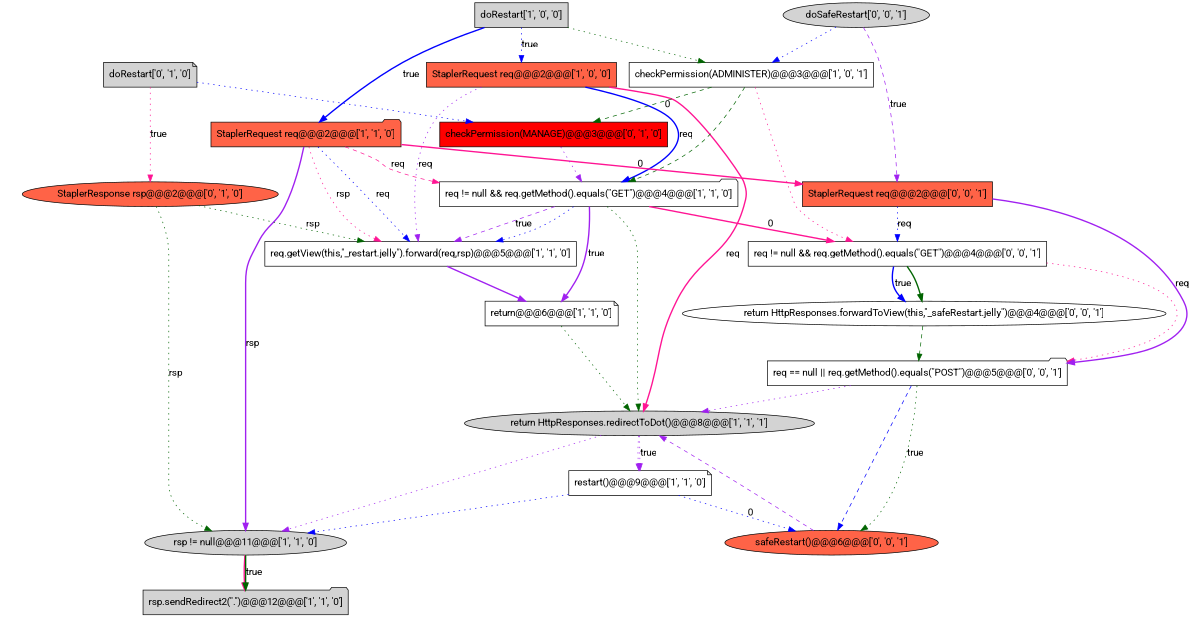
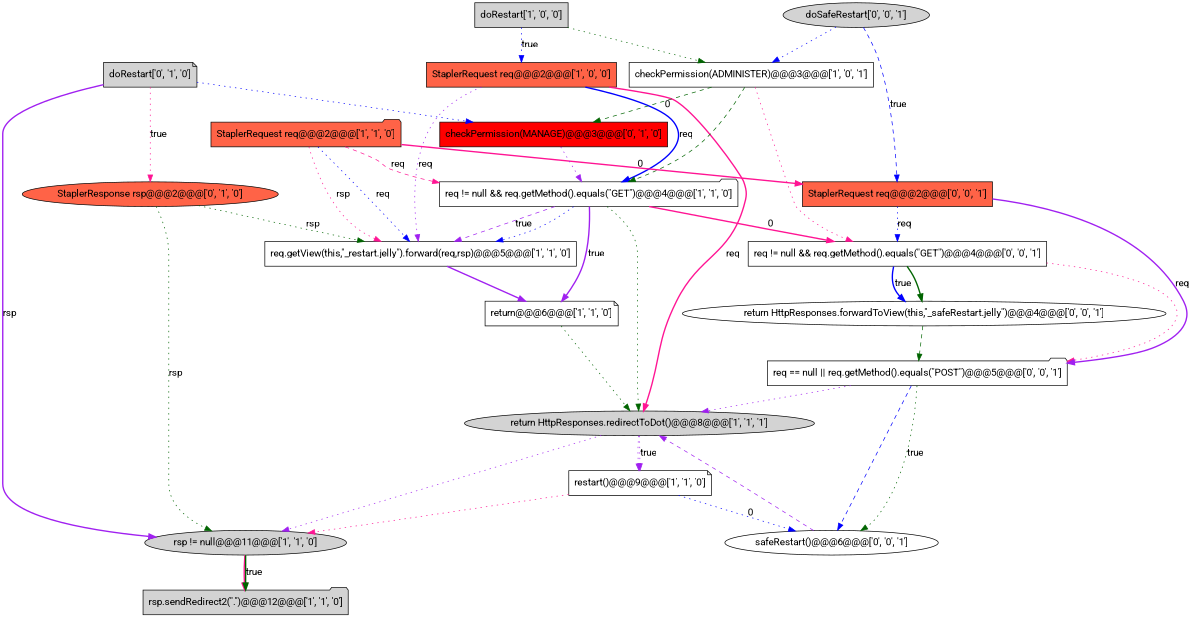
(400, 64) -> none
(888, 99) -> (888, 99)
(246, 328) -> (3, 332)
(442, 513) -> (442, 513)
(832, 543) -> (832, 543)
